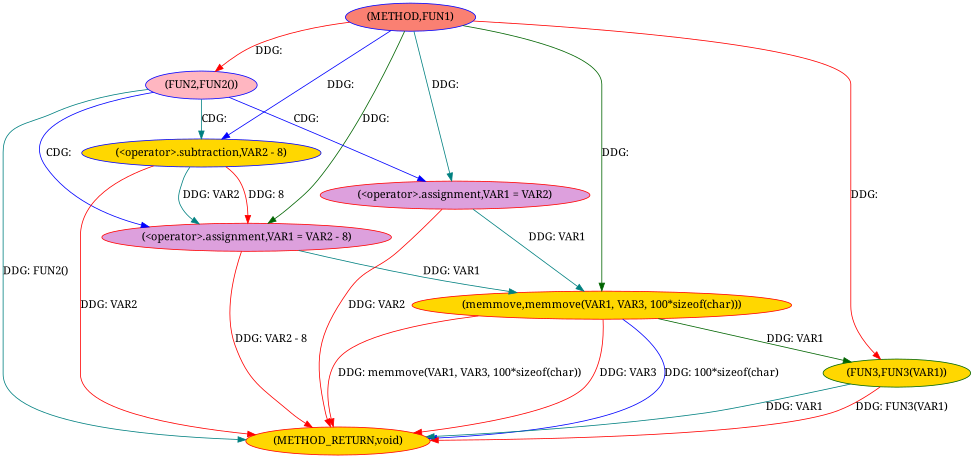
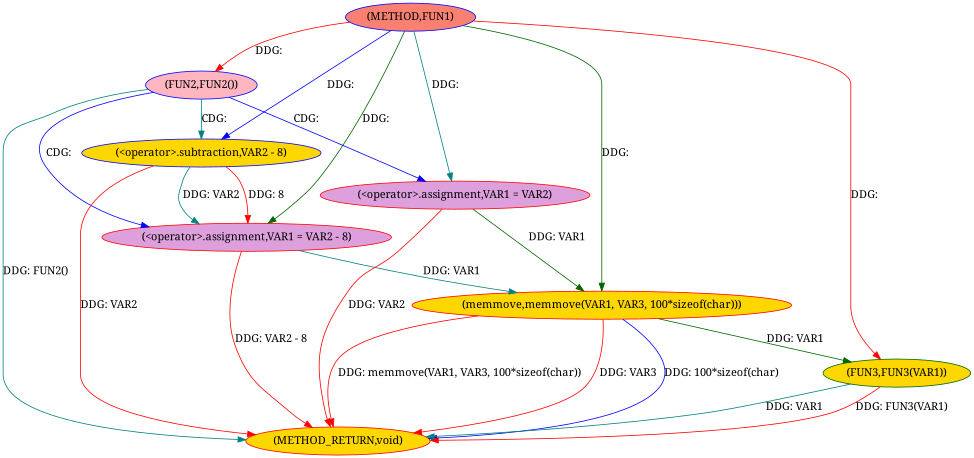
(525, 248) -> (525, 248)
